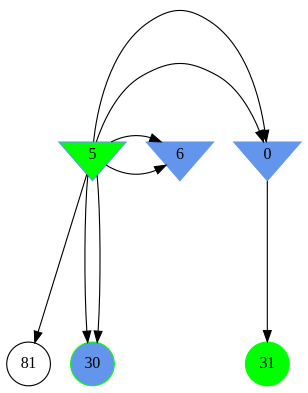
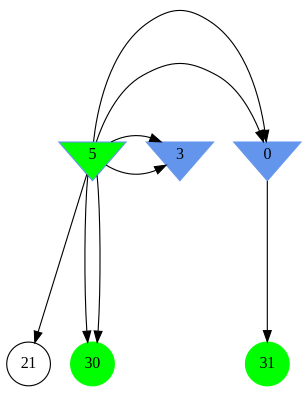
(180, 155) -> (180, 155)
(29, 364) -> (29, 364)
(92, 364) -> (92, 364)
